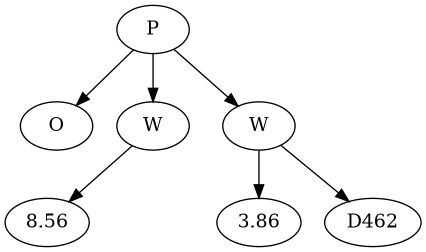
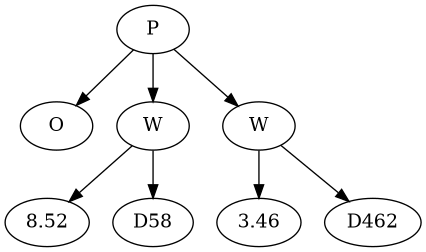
(47, 222) -> (47, 222)
none -> (153, 222)
(259, 222) -> (259, 222)
